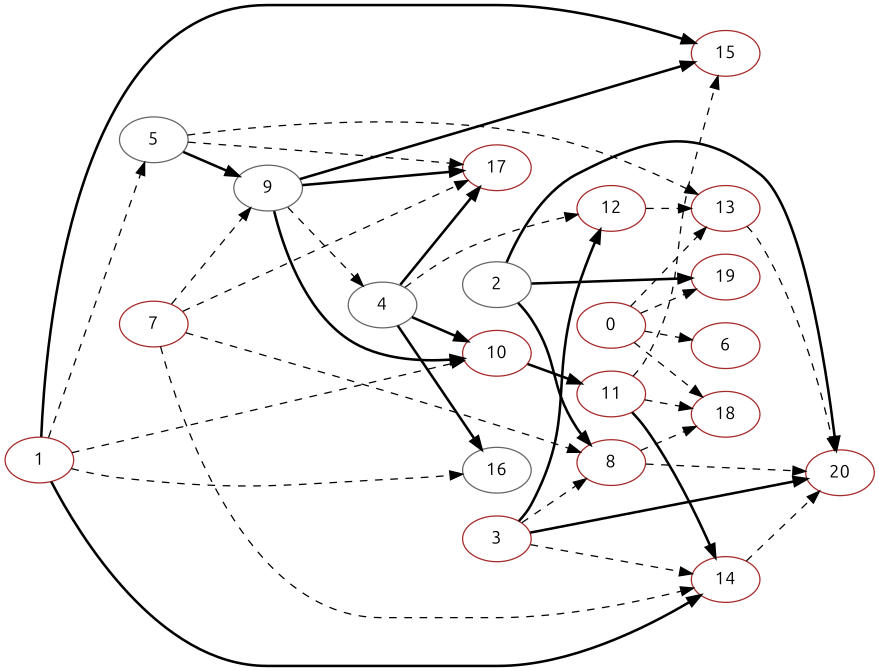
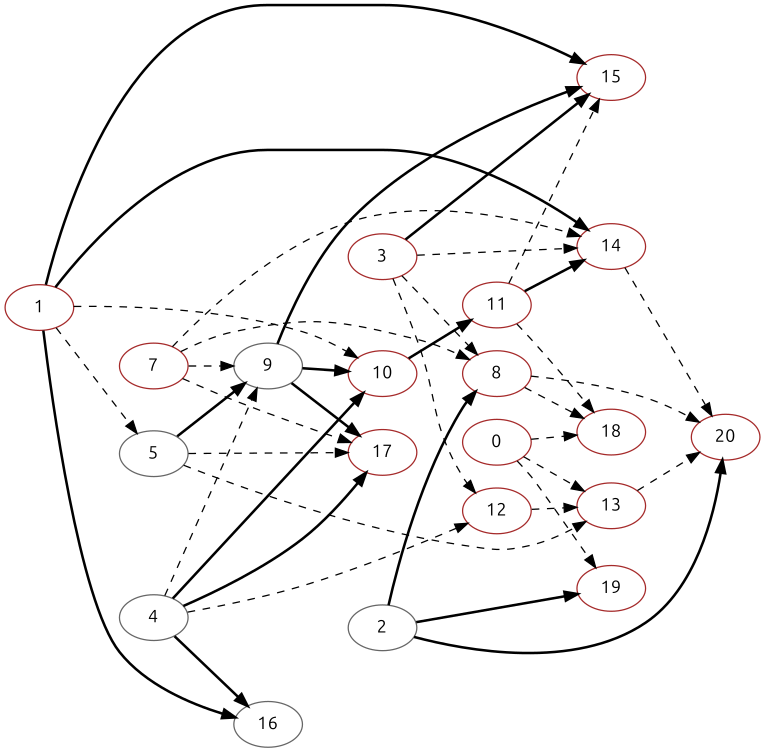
(318, 239) -> (208, 498)
(726, 346) -> none
(563, 362) -> (429, 381)
(260, 486) -> (82, 554)
(662, 507) -> (496, 168)
